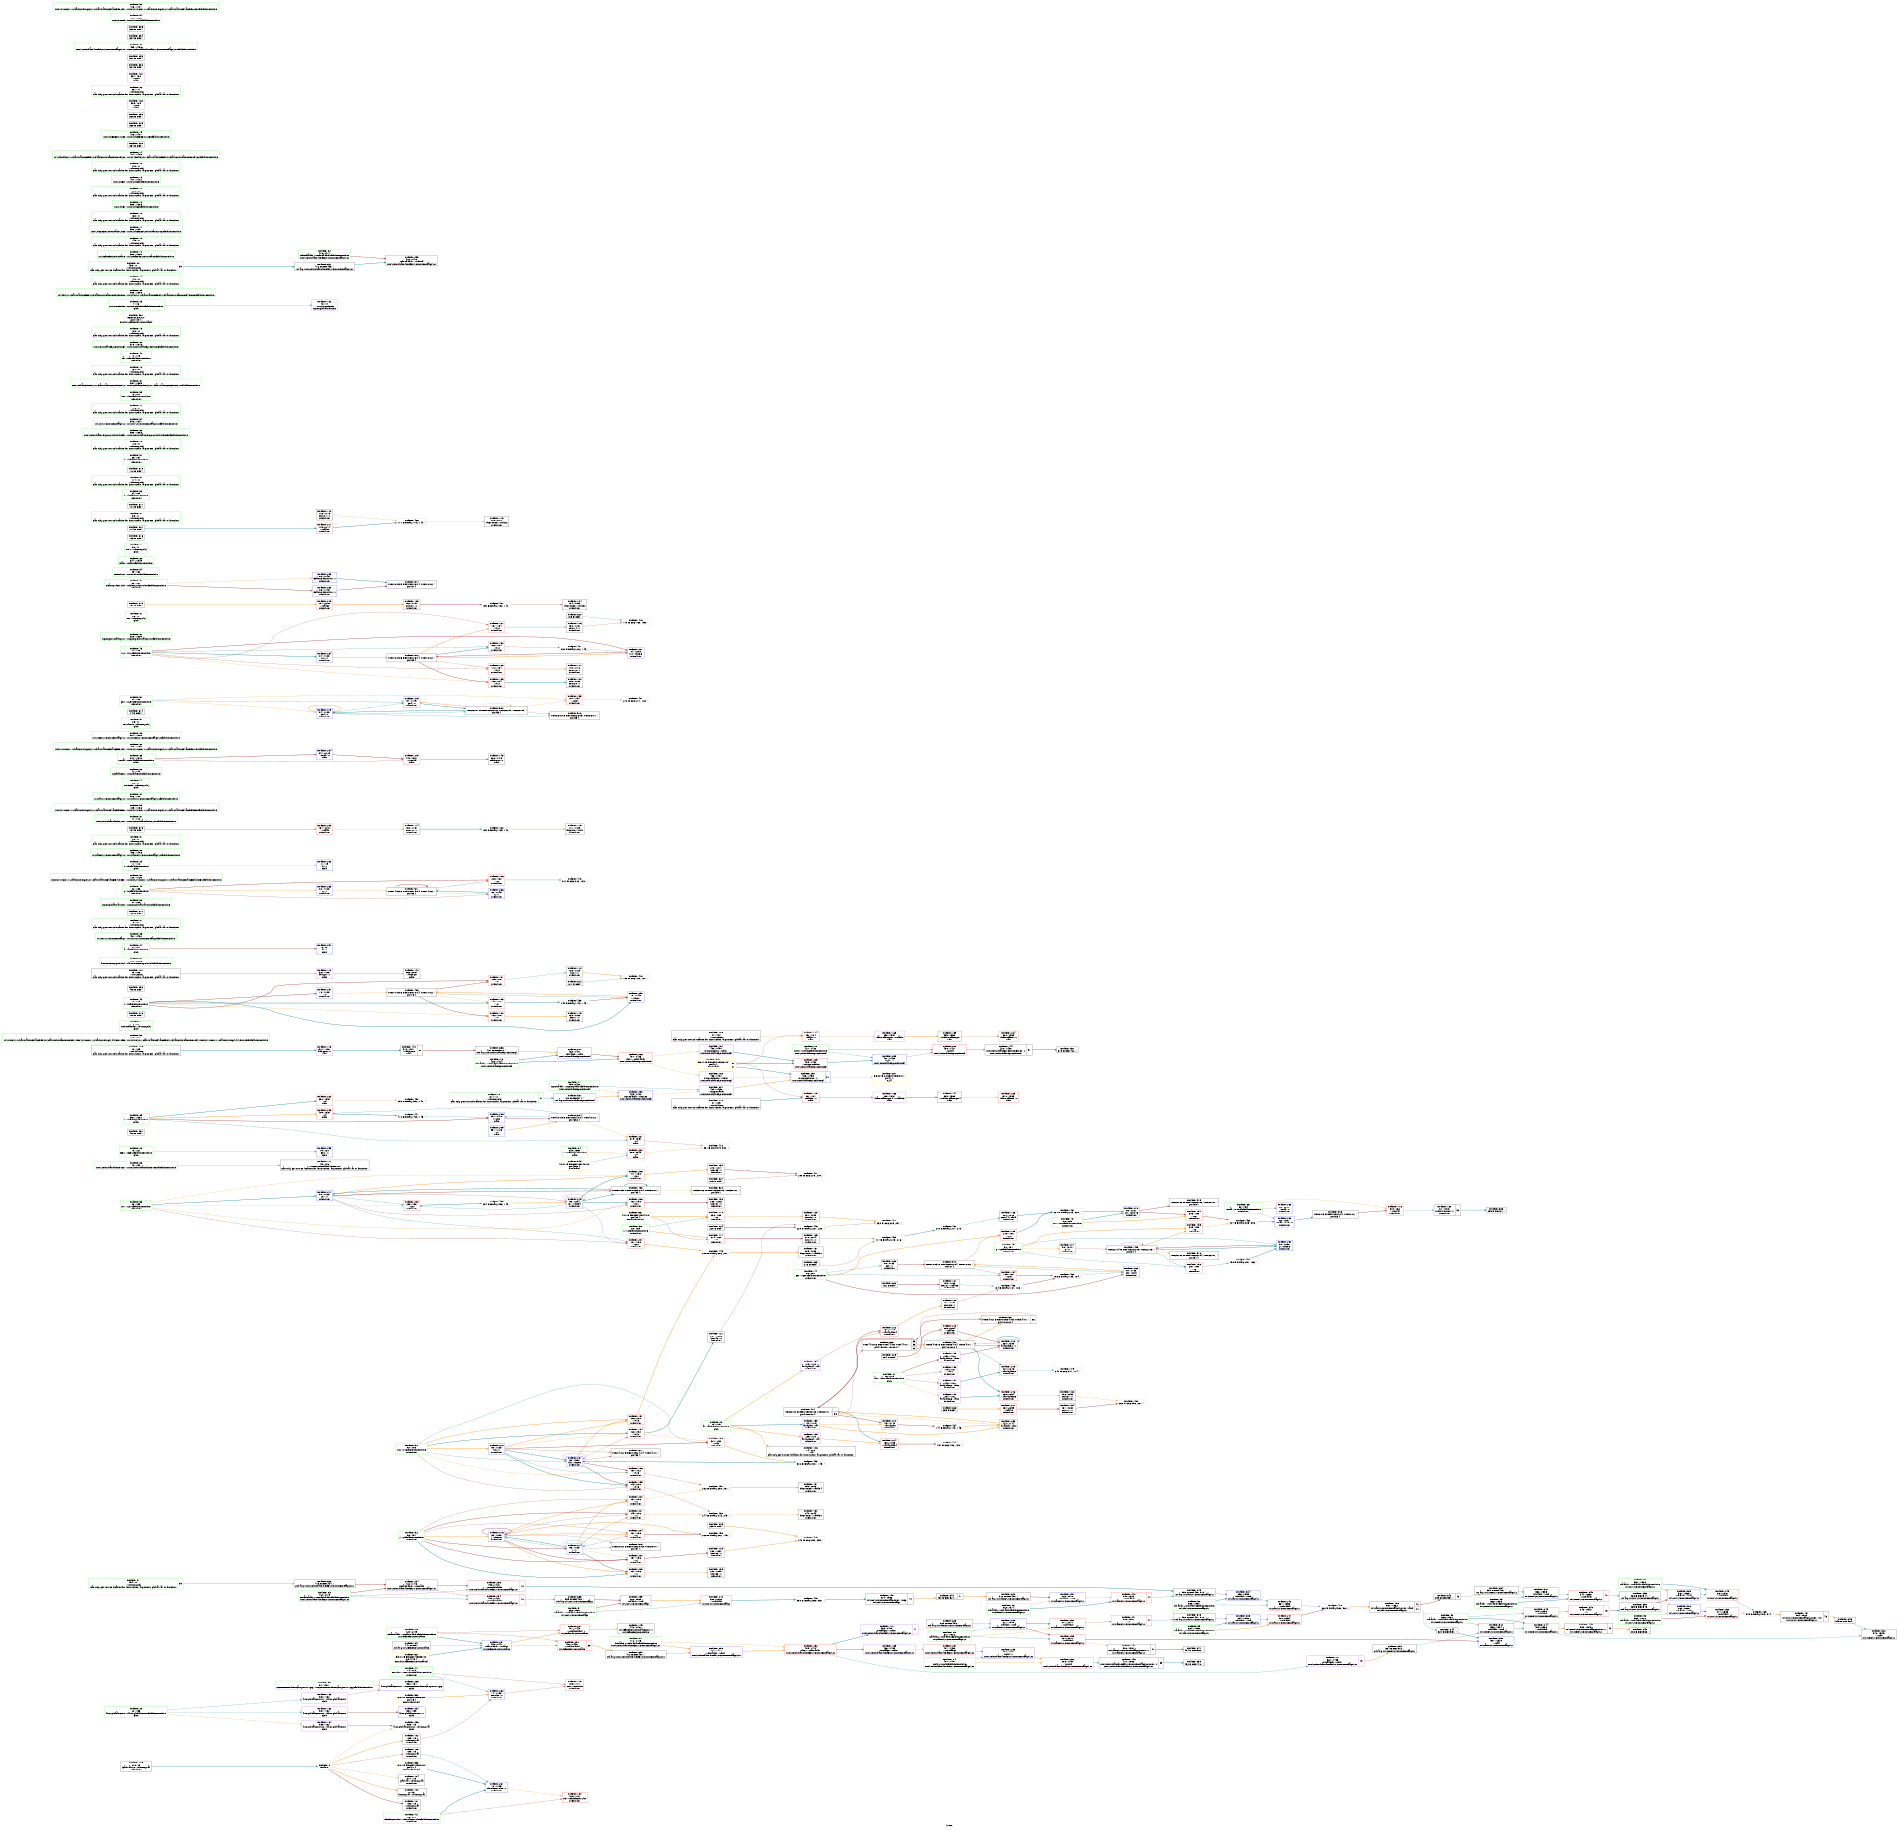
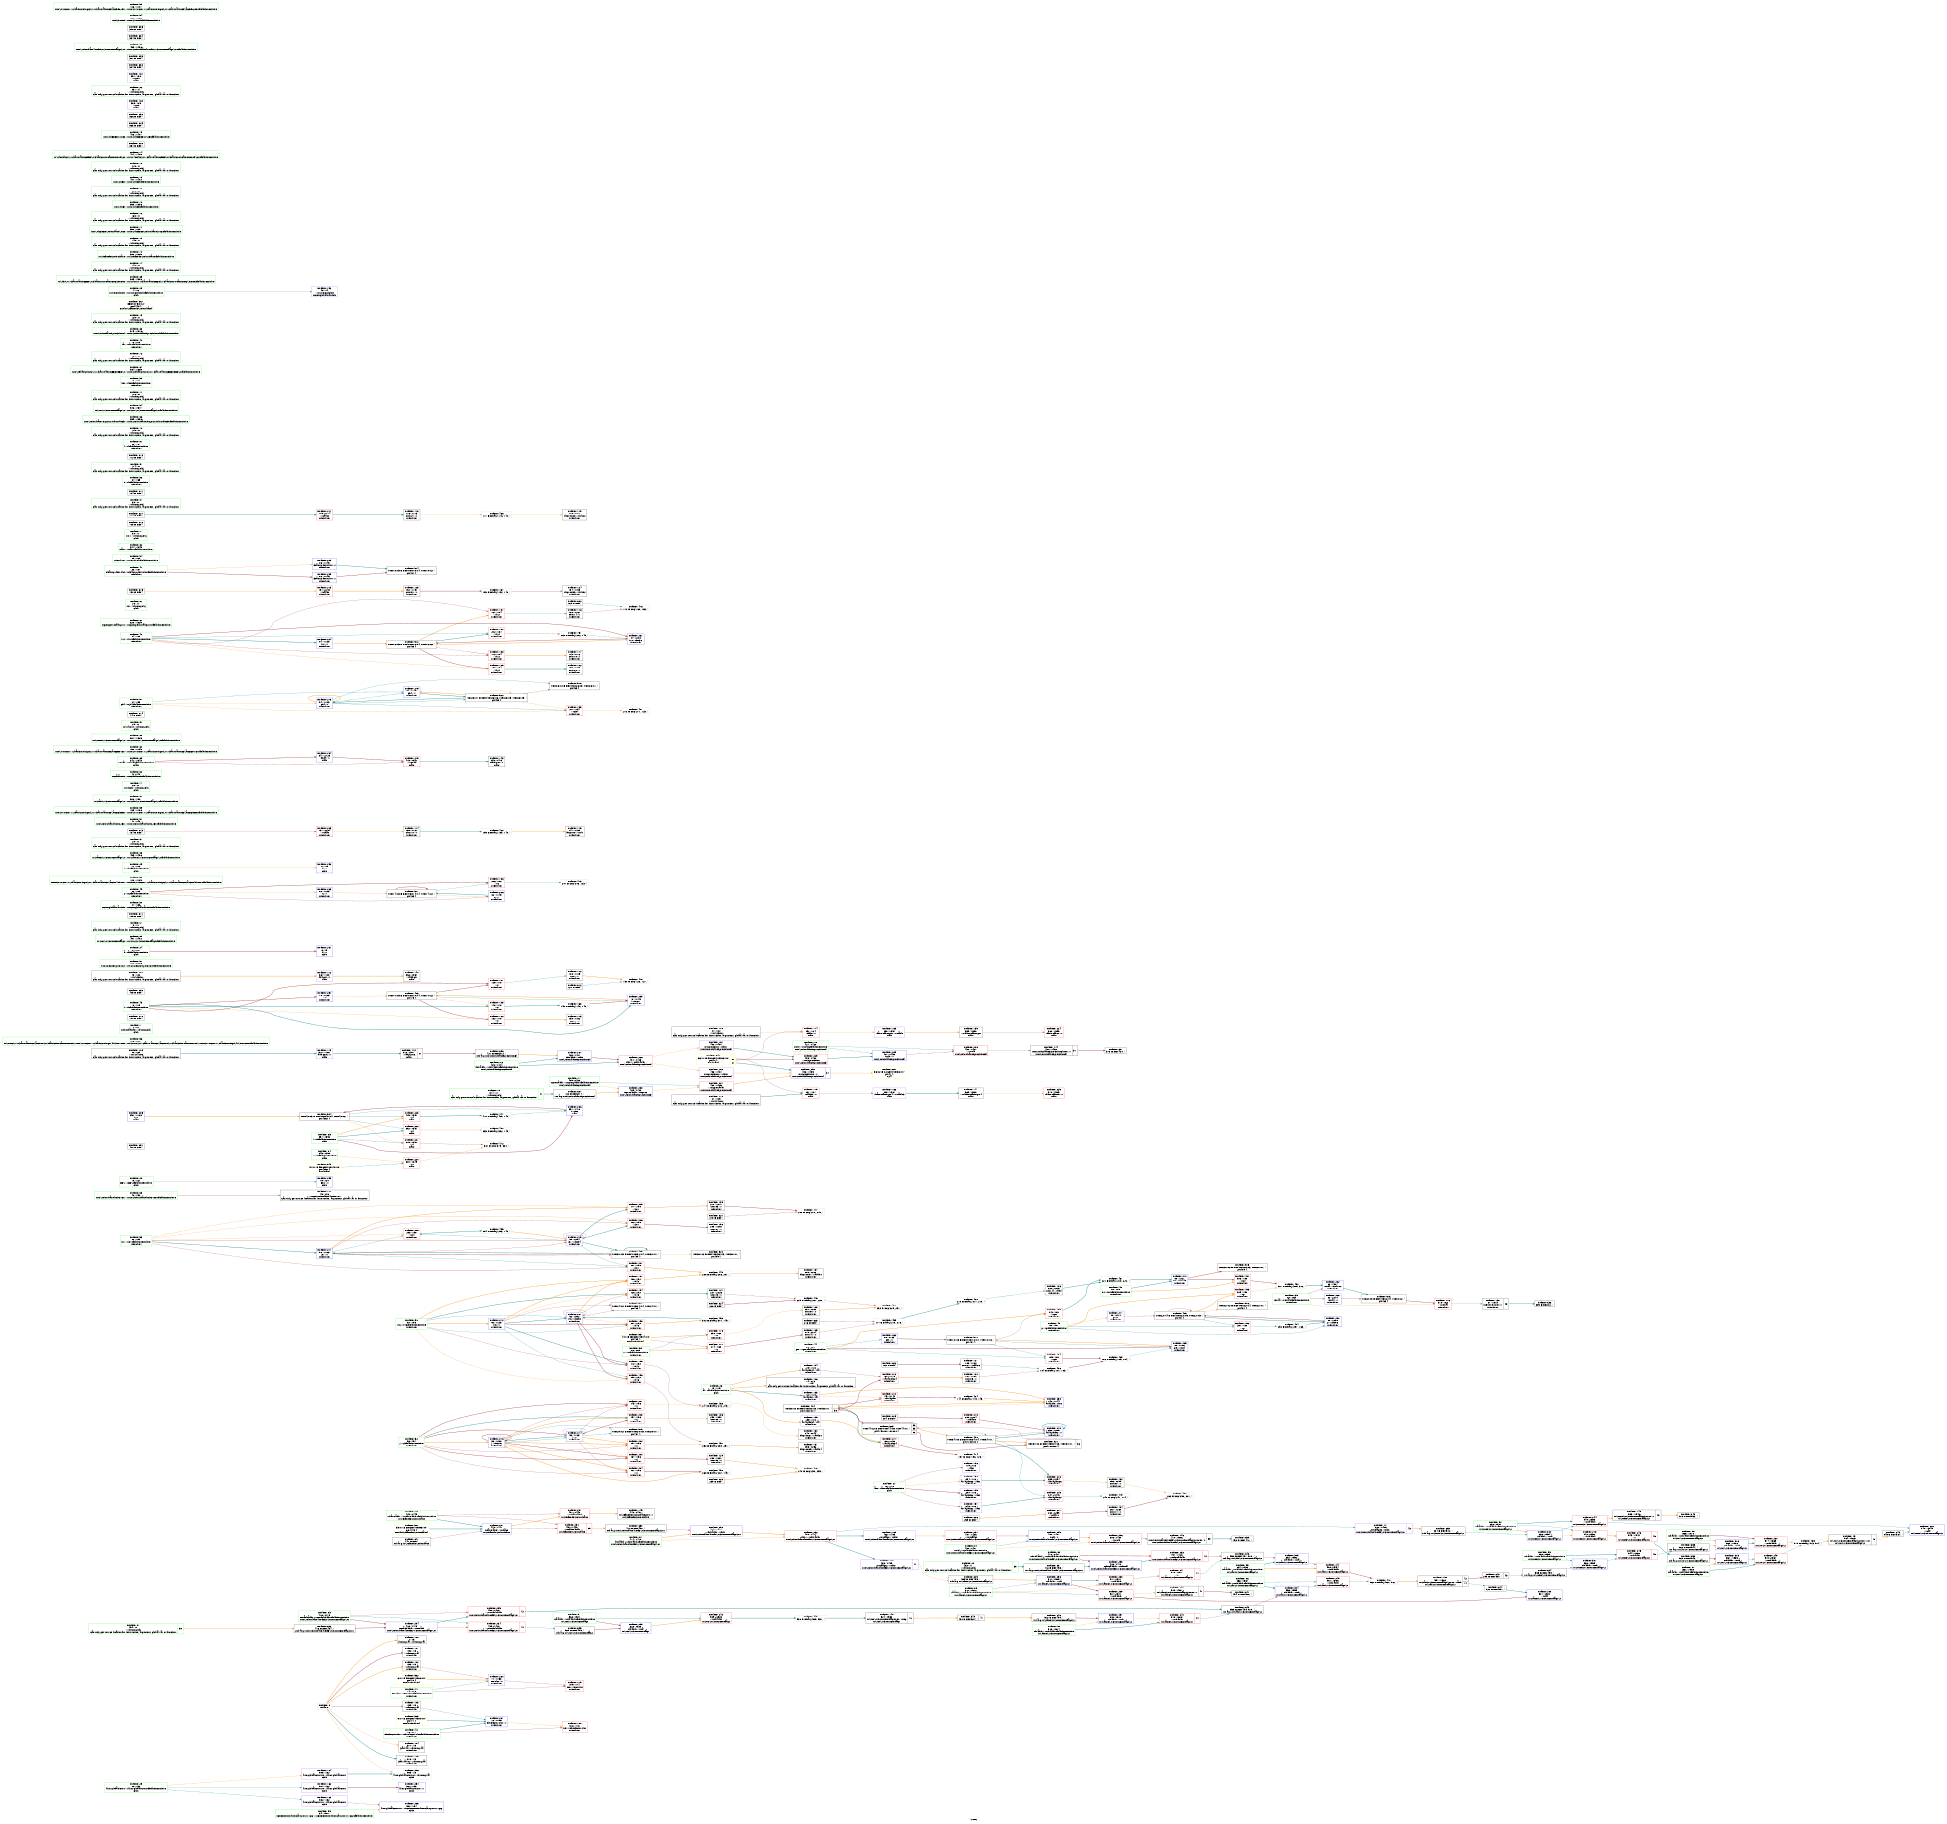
(364, 525) -> (367, 515)
none -> (449, 707)
none -> (373, 1124)
none -> (358, 1241)
none -> (1350, 1299)
(979, 1351) -> none
(675, 1438) -> (604, 1321)
none -> (1180, 1556)
(950, 1626) -> (971, 1581)
(234, 1766) -> (357, 1739)
